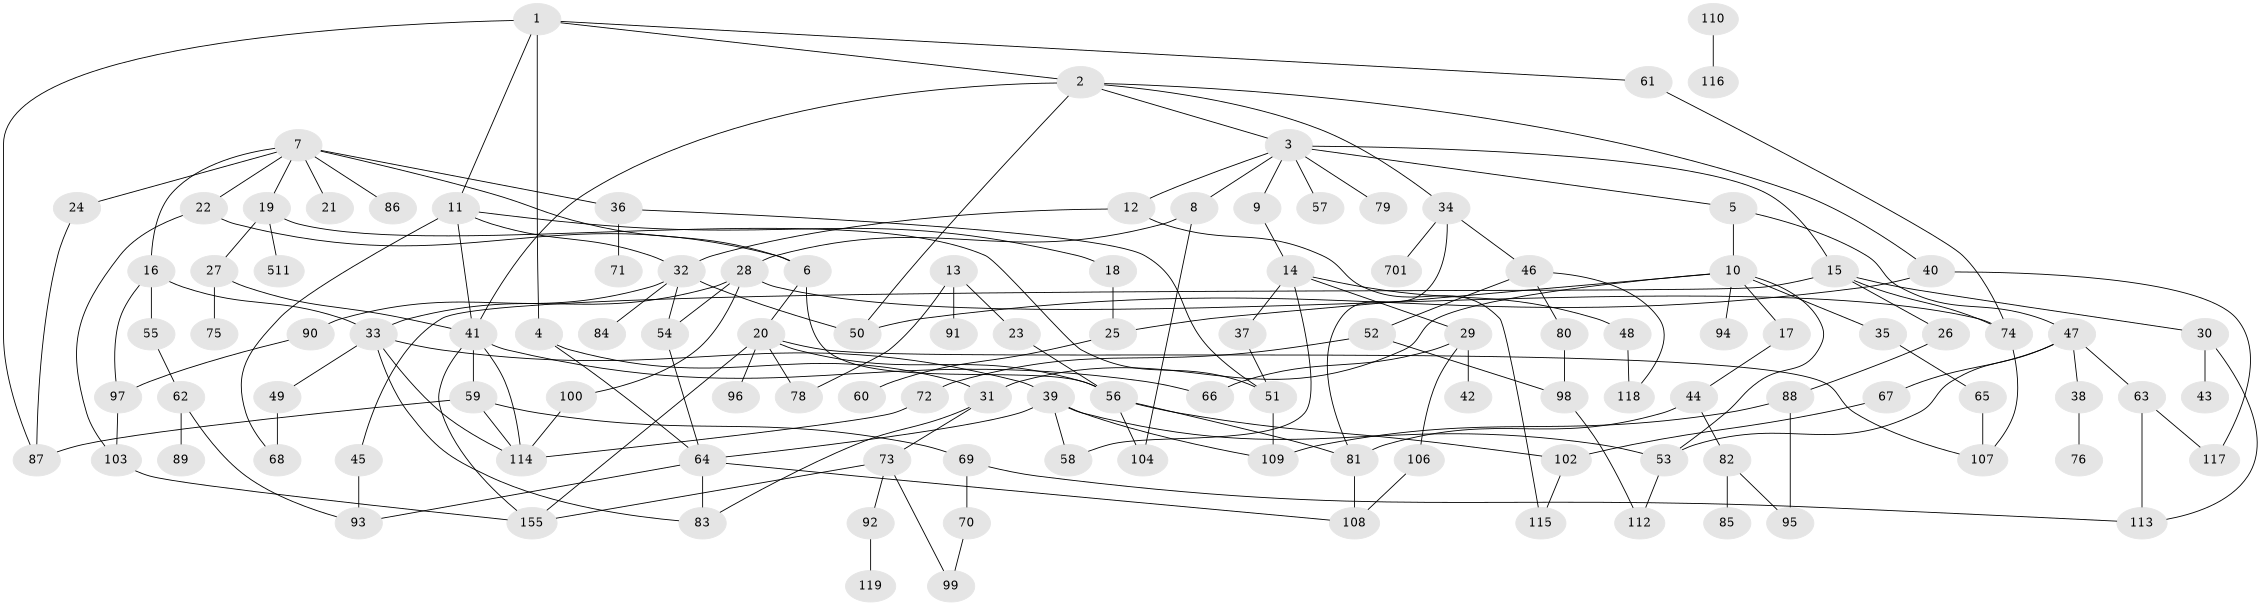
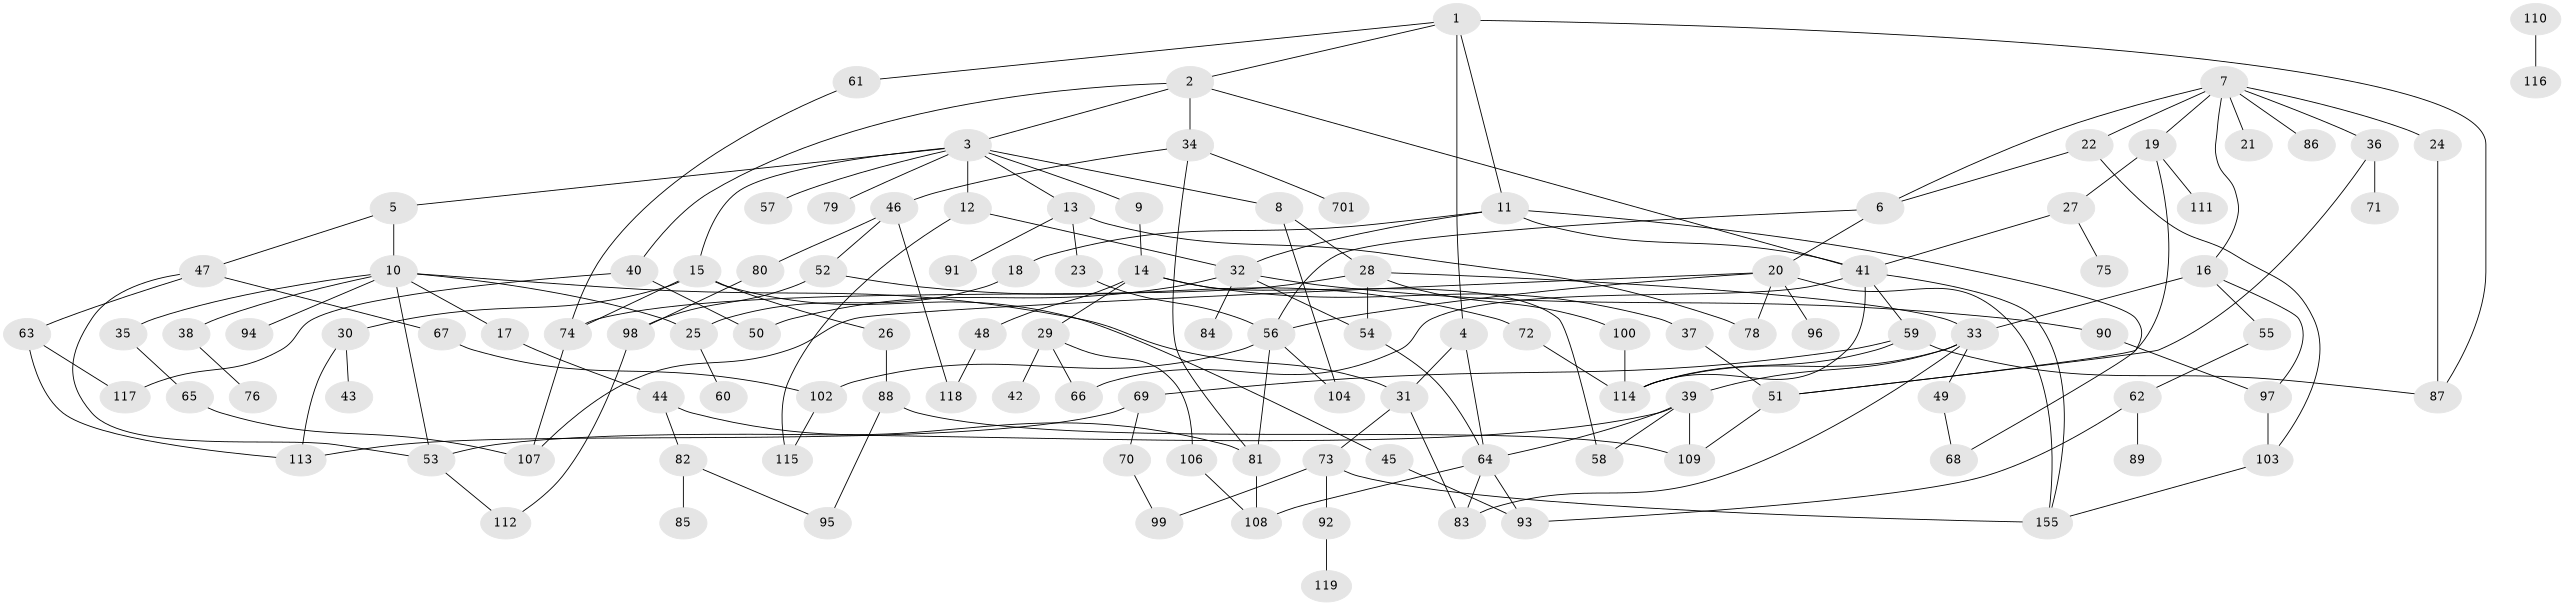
none -> (1023, 179)
(966, 206) -> none
(279, 271) -> (2202, 208)
(2075, 366) -> (283, 298)
